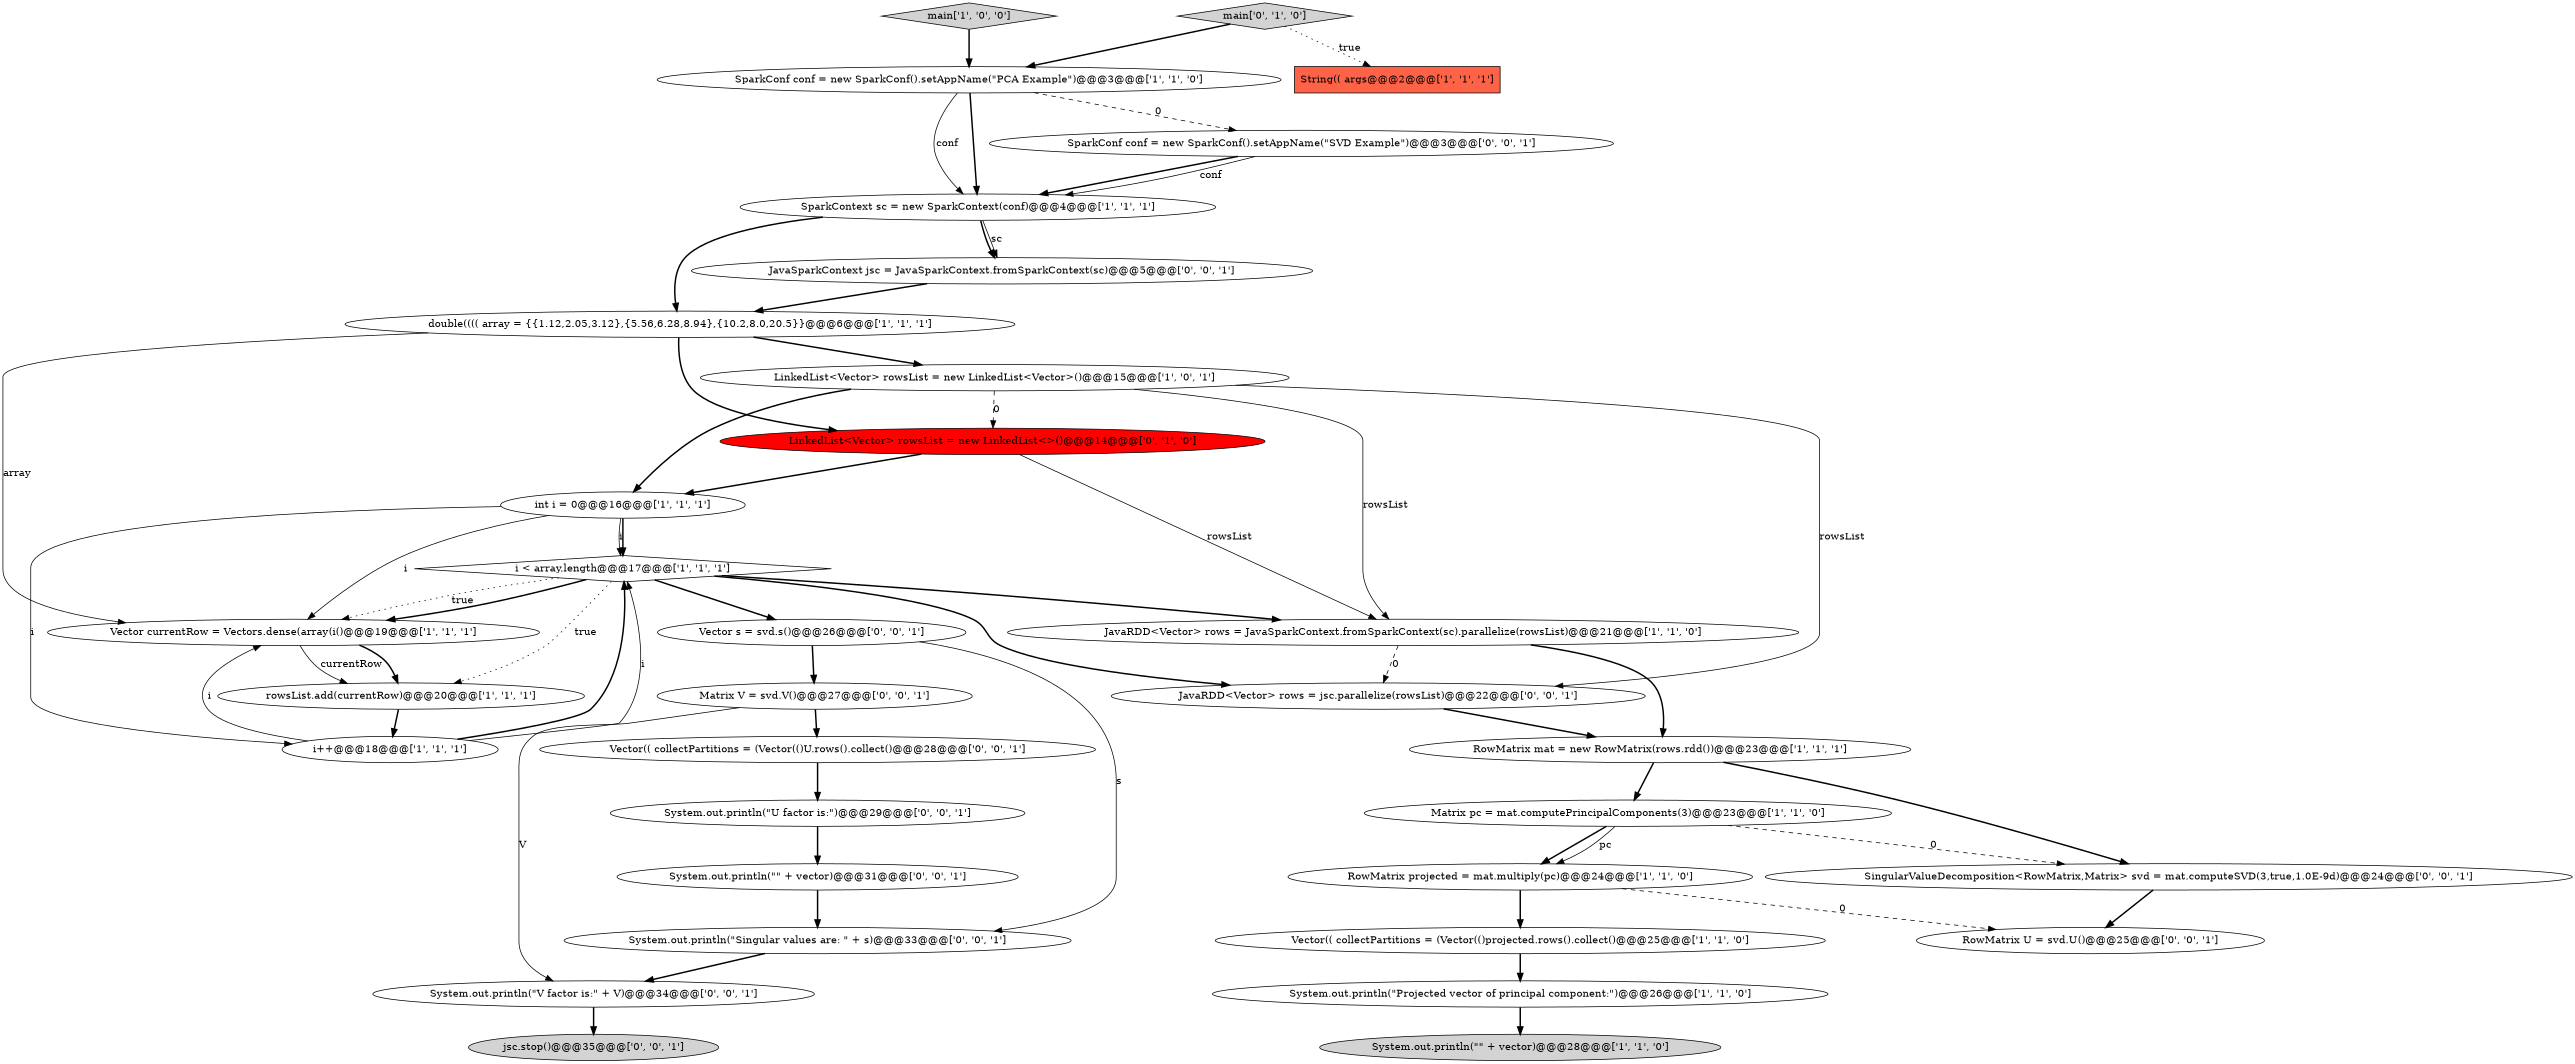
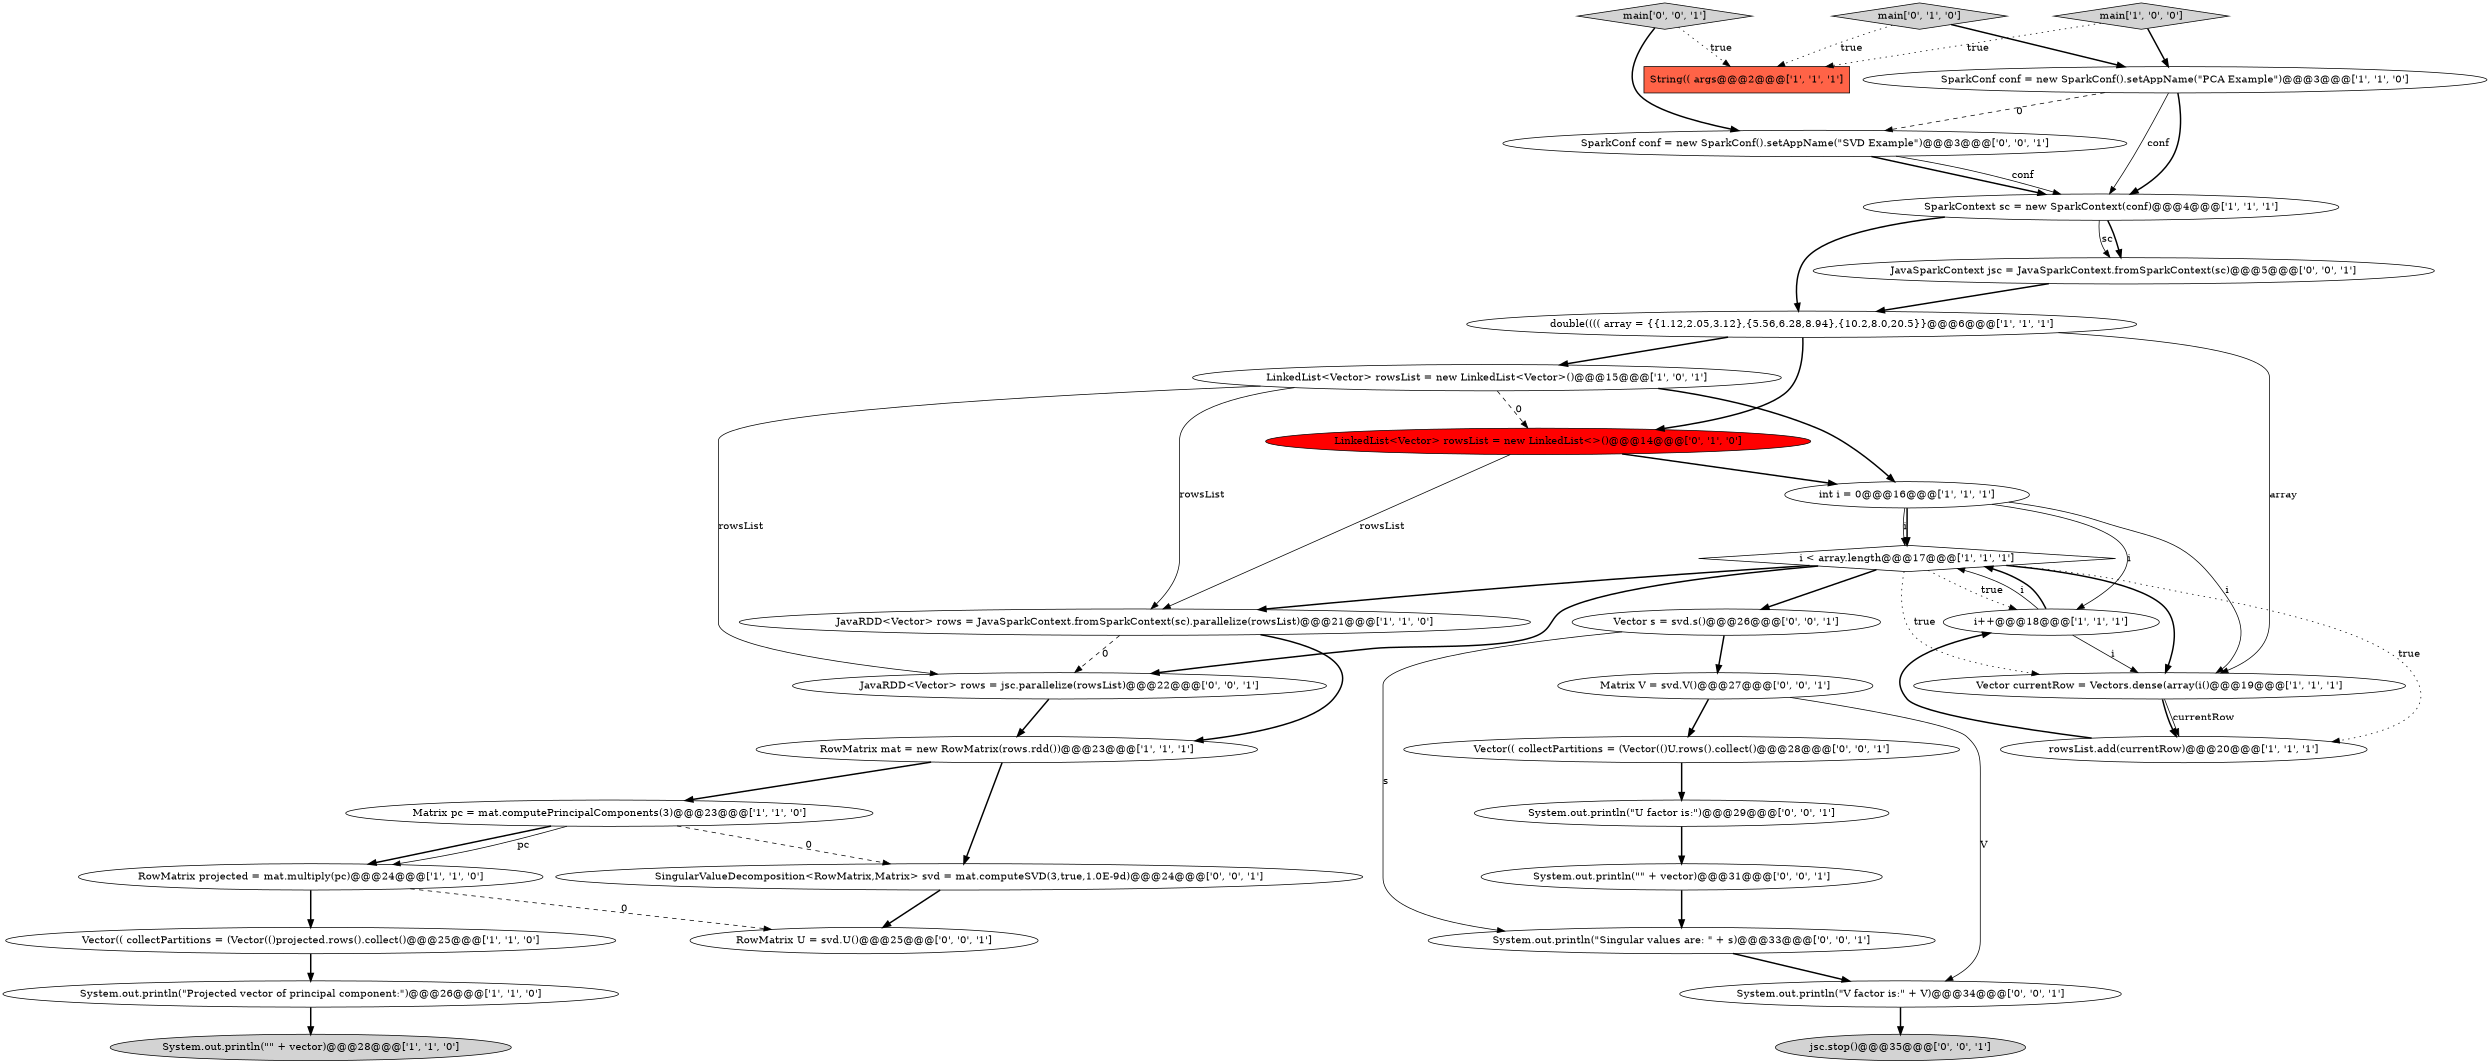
none -> (1665, 16)
none -> (1967, 44)
none -> (1968, 590)
